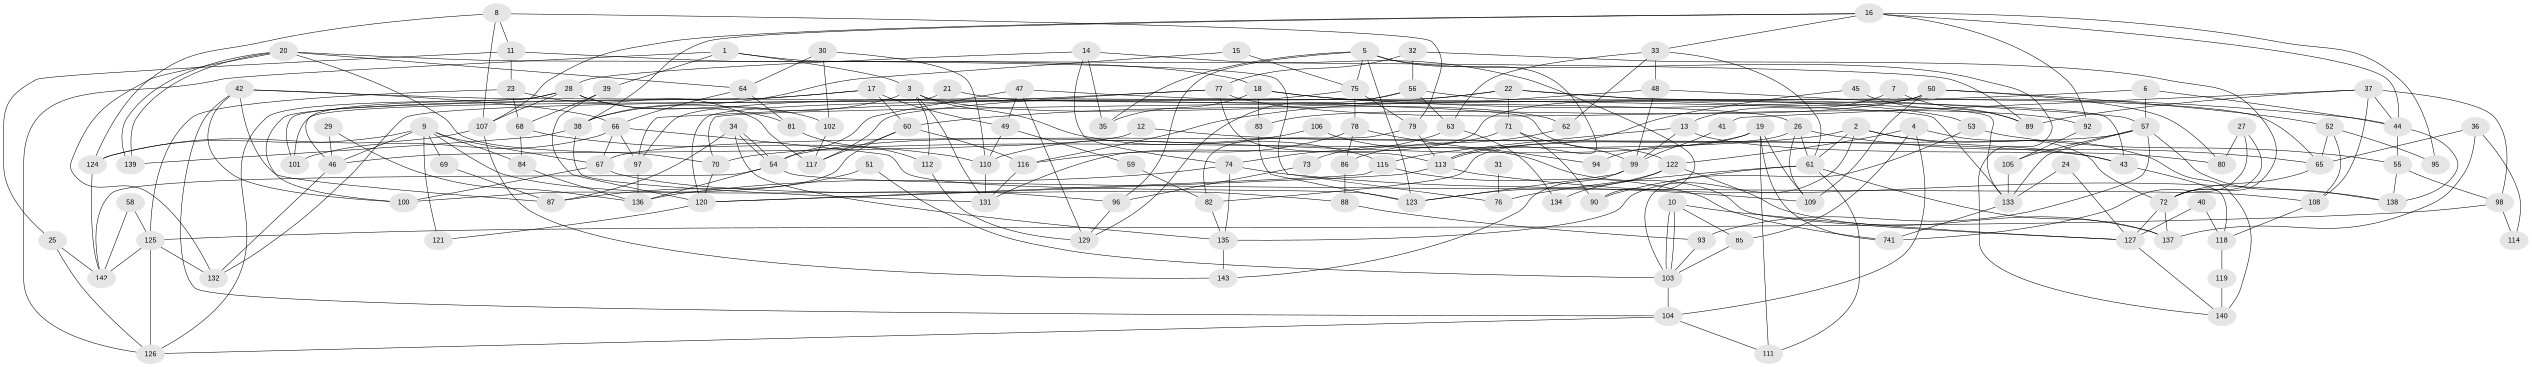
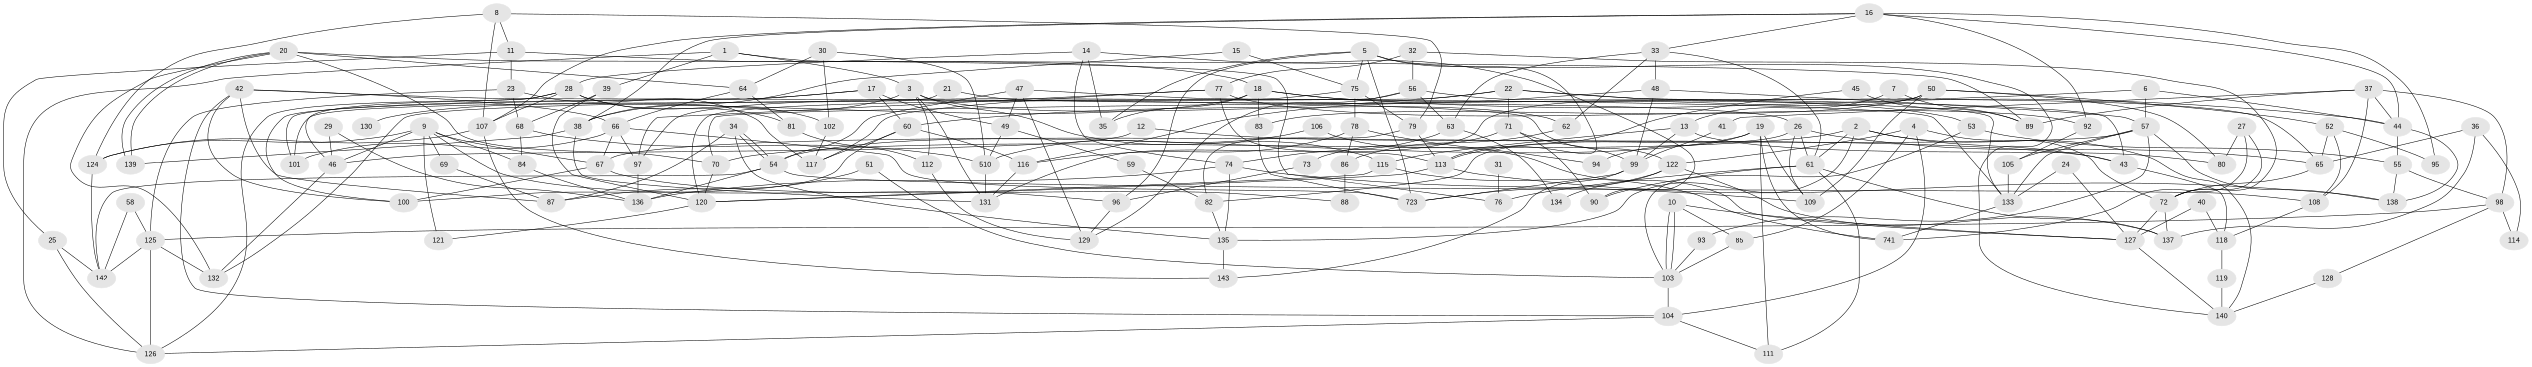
none -> (366, 127)
(985, 165) -> (985, 165)
(1412, 203) -> (1412, 203)
(1481, 223) -> none
none -> (2328, 278)
